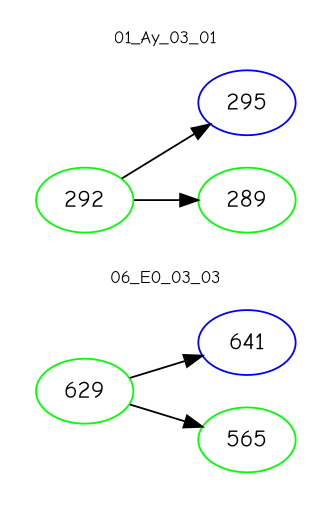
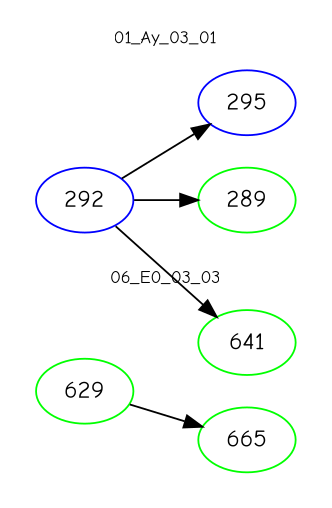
(85, 200) -> (85, 200)
(247, 343) -> (247, 343)
(157, 369) -> (168, 273)
(247, 440) -> (247, 440)
